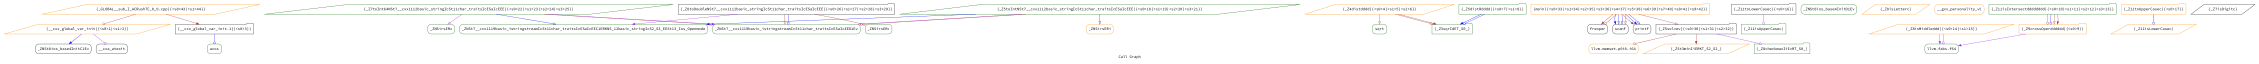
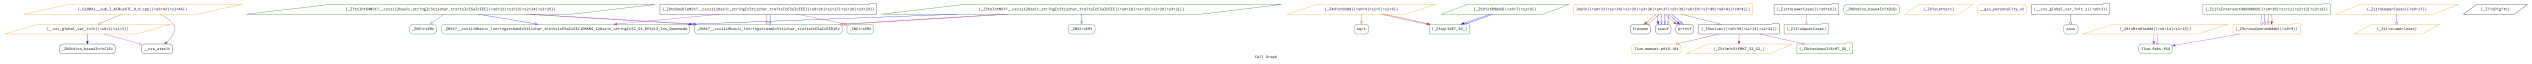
(1493, 9) -> (1505, 9)
(2154, 9) -> (2397, 9)
(181, 19) -> (174, 26)
(1100, 29) -> (1082, 29)
